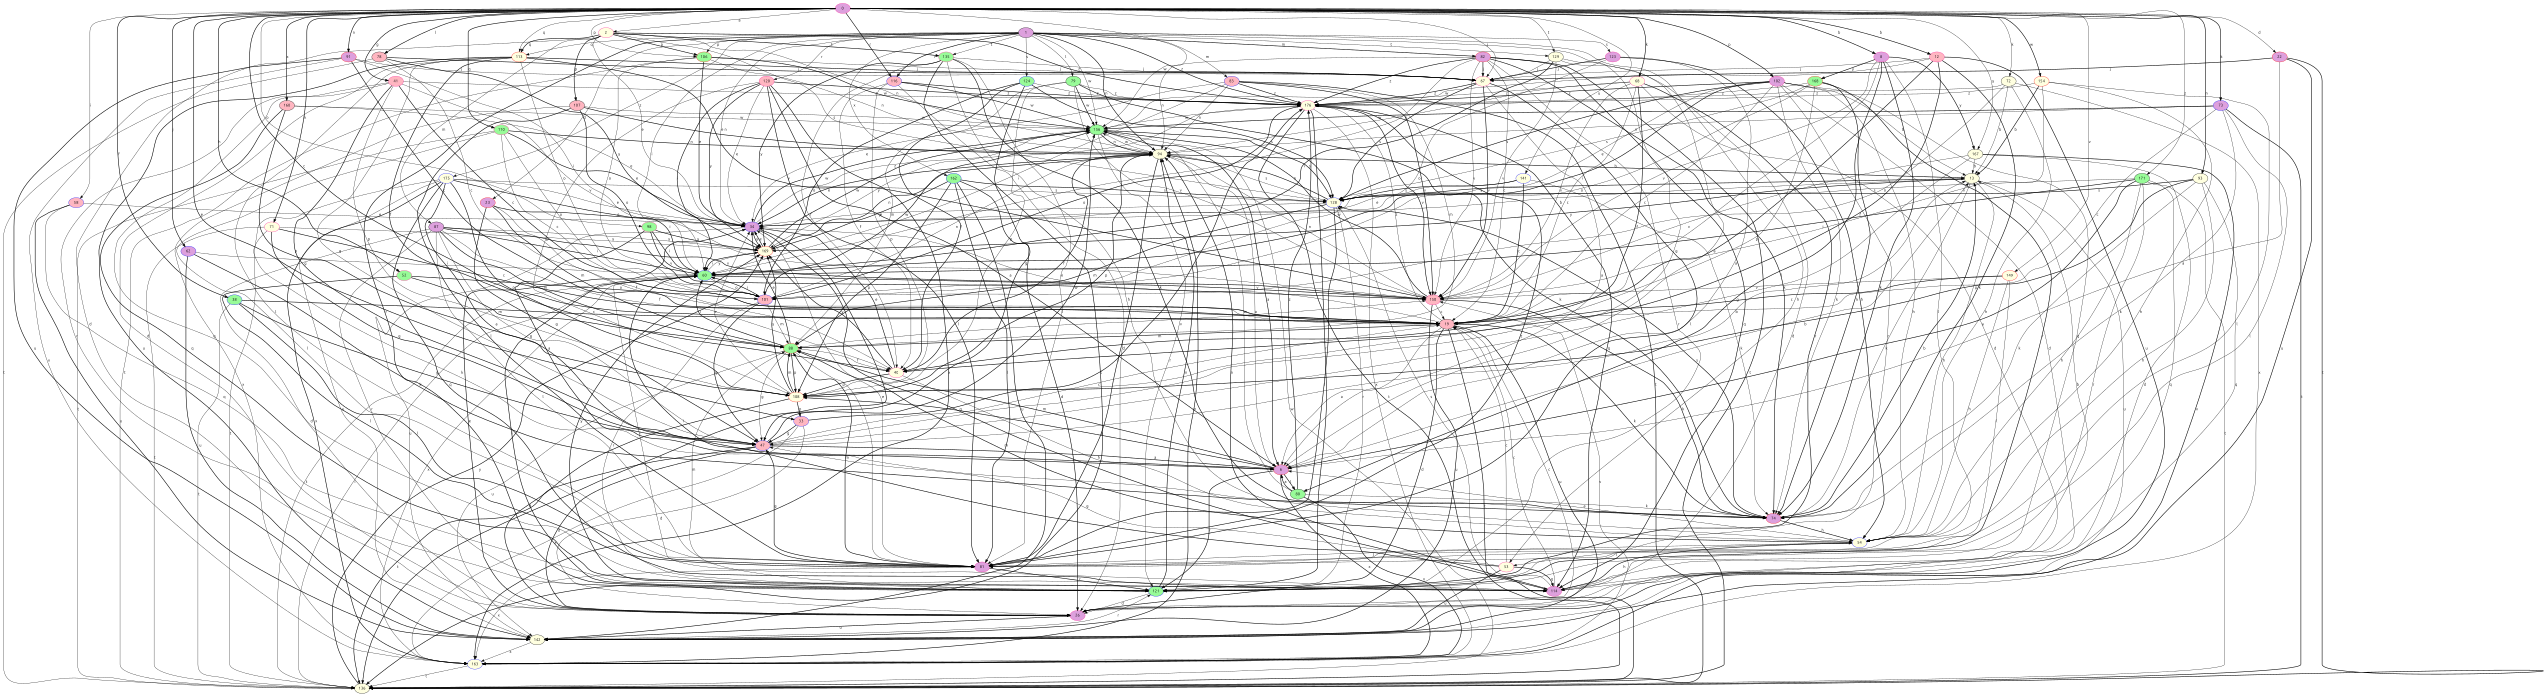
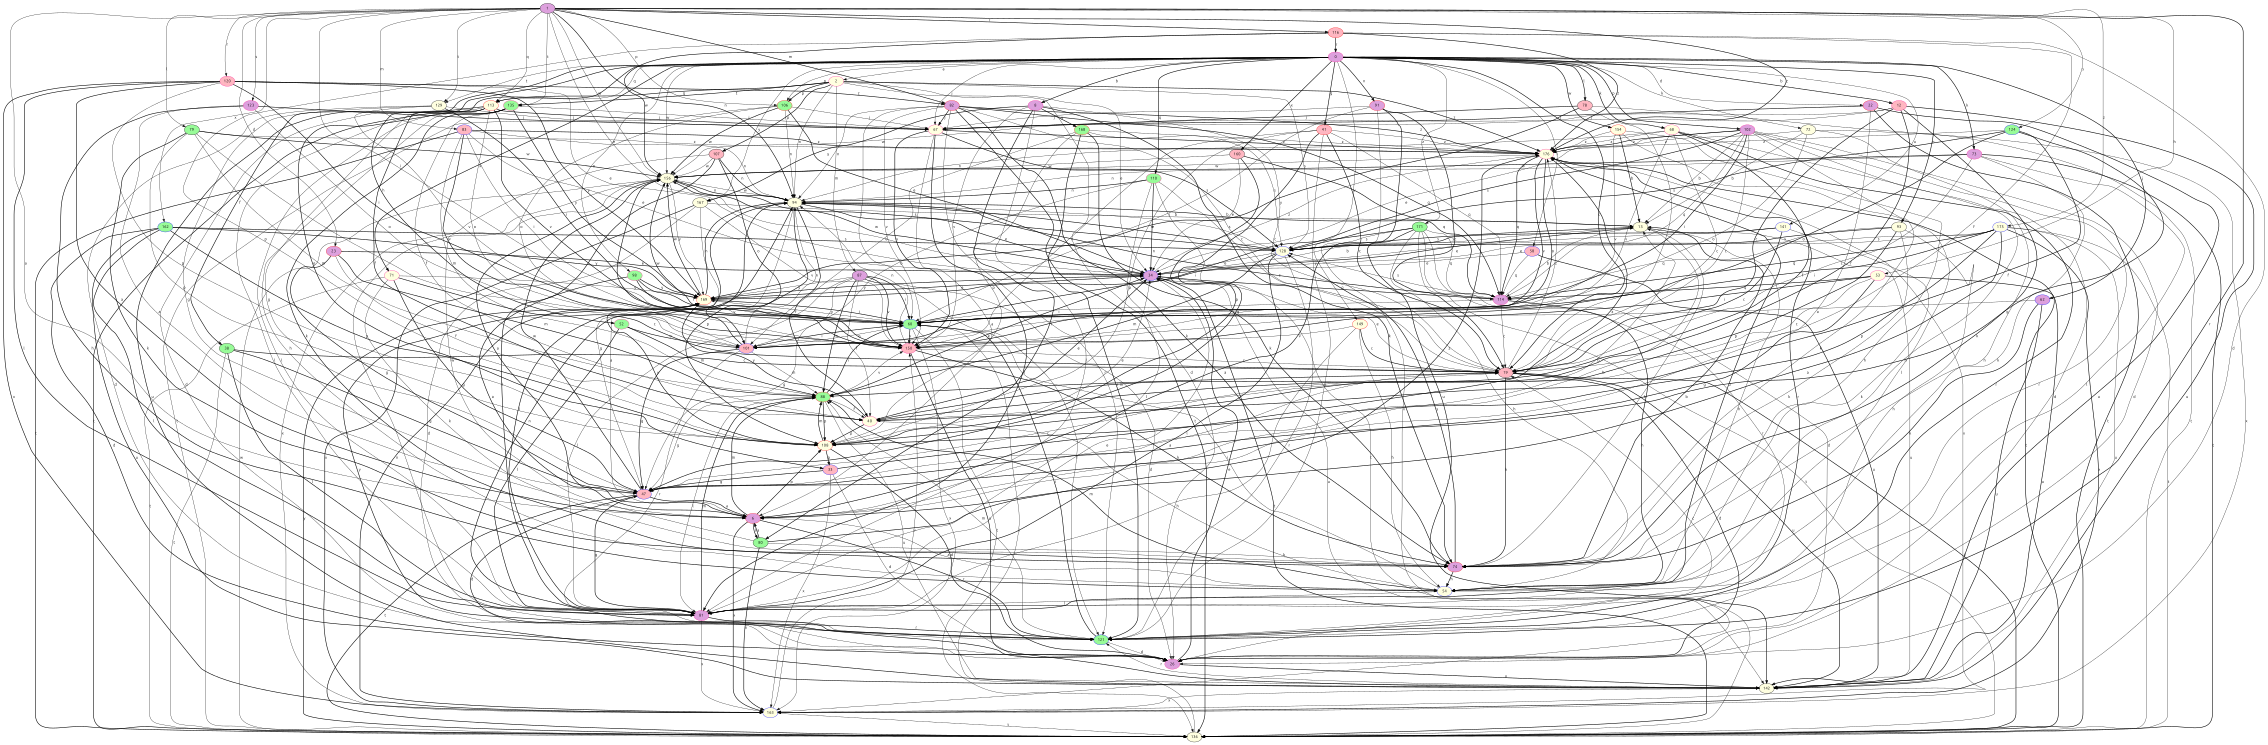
(868, 44) -> (1336, 43)
(396, 81) -> (1324, 130)
(894, 81) -> (1336, 33)
(1023, 96) -> (589, 87)
(2221, 106) -> (1974, 154)
(1097, 130) -> (667, 178)
(234, 300) -> (227, 348)
(1132, 524) -> (1251, 447)
(1692, 548) -> (1197, 419)
none -> (1813, 599)
